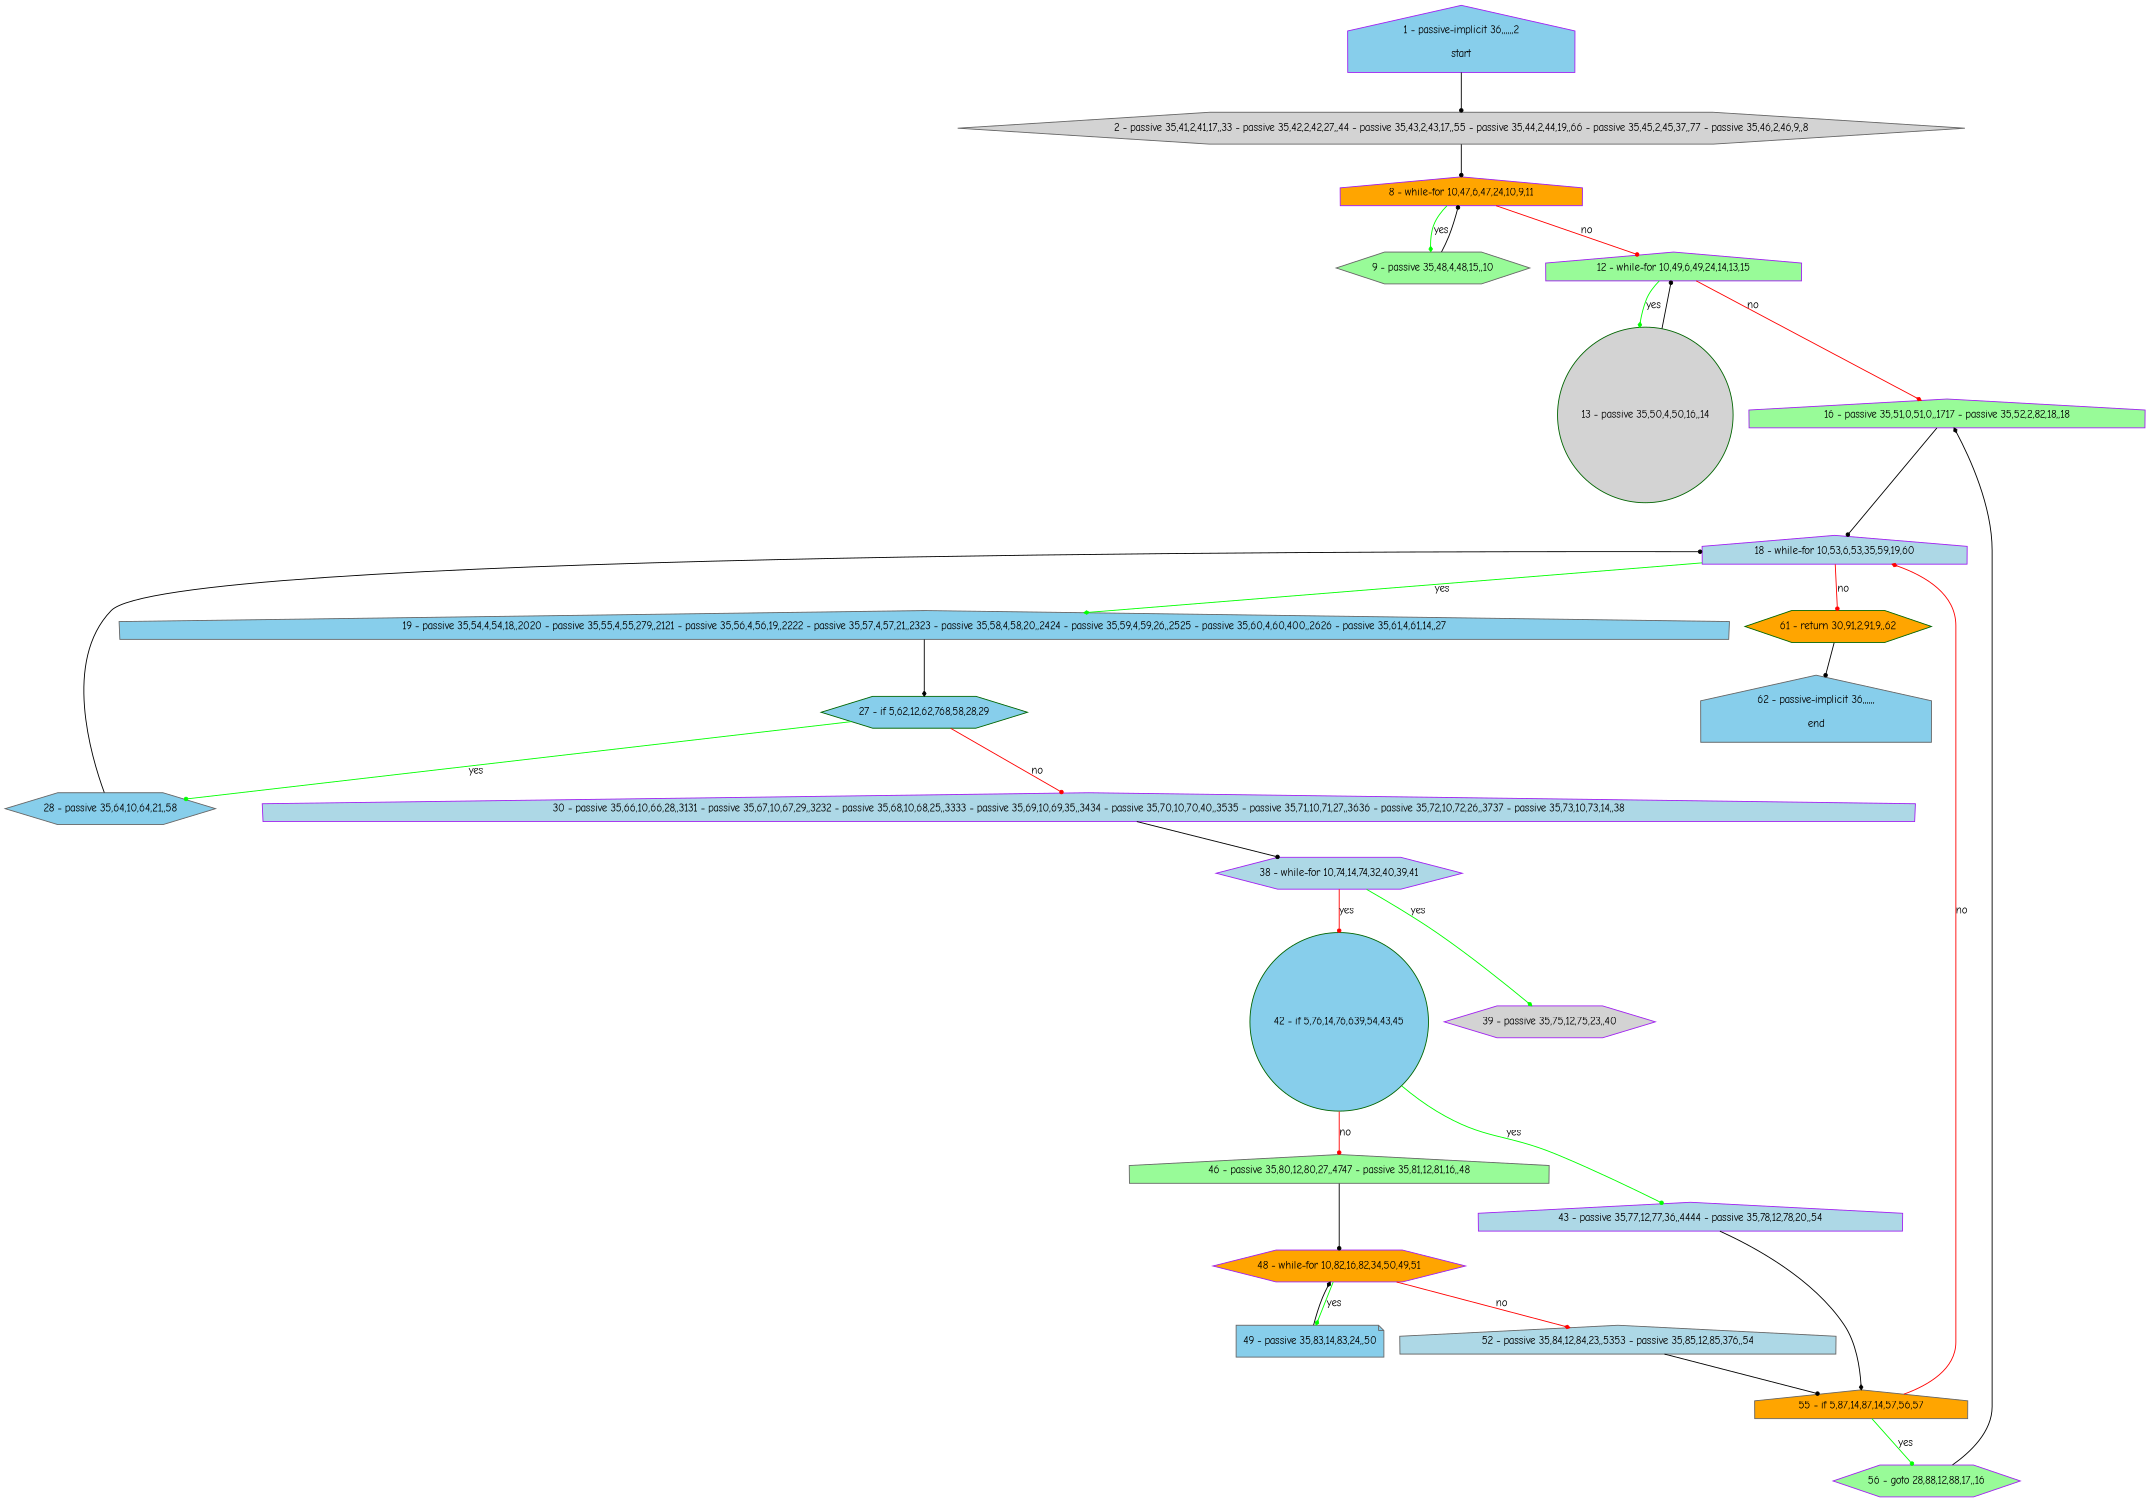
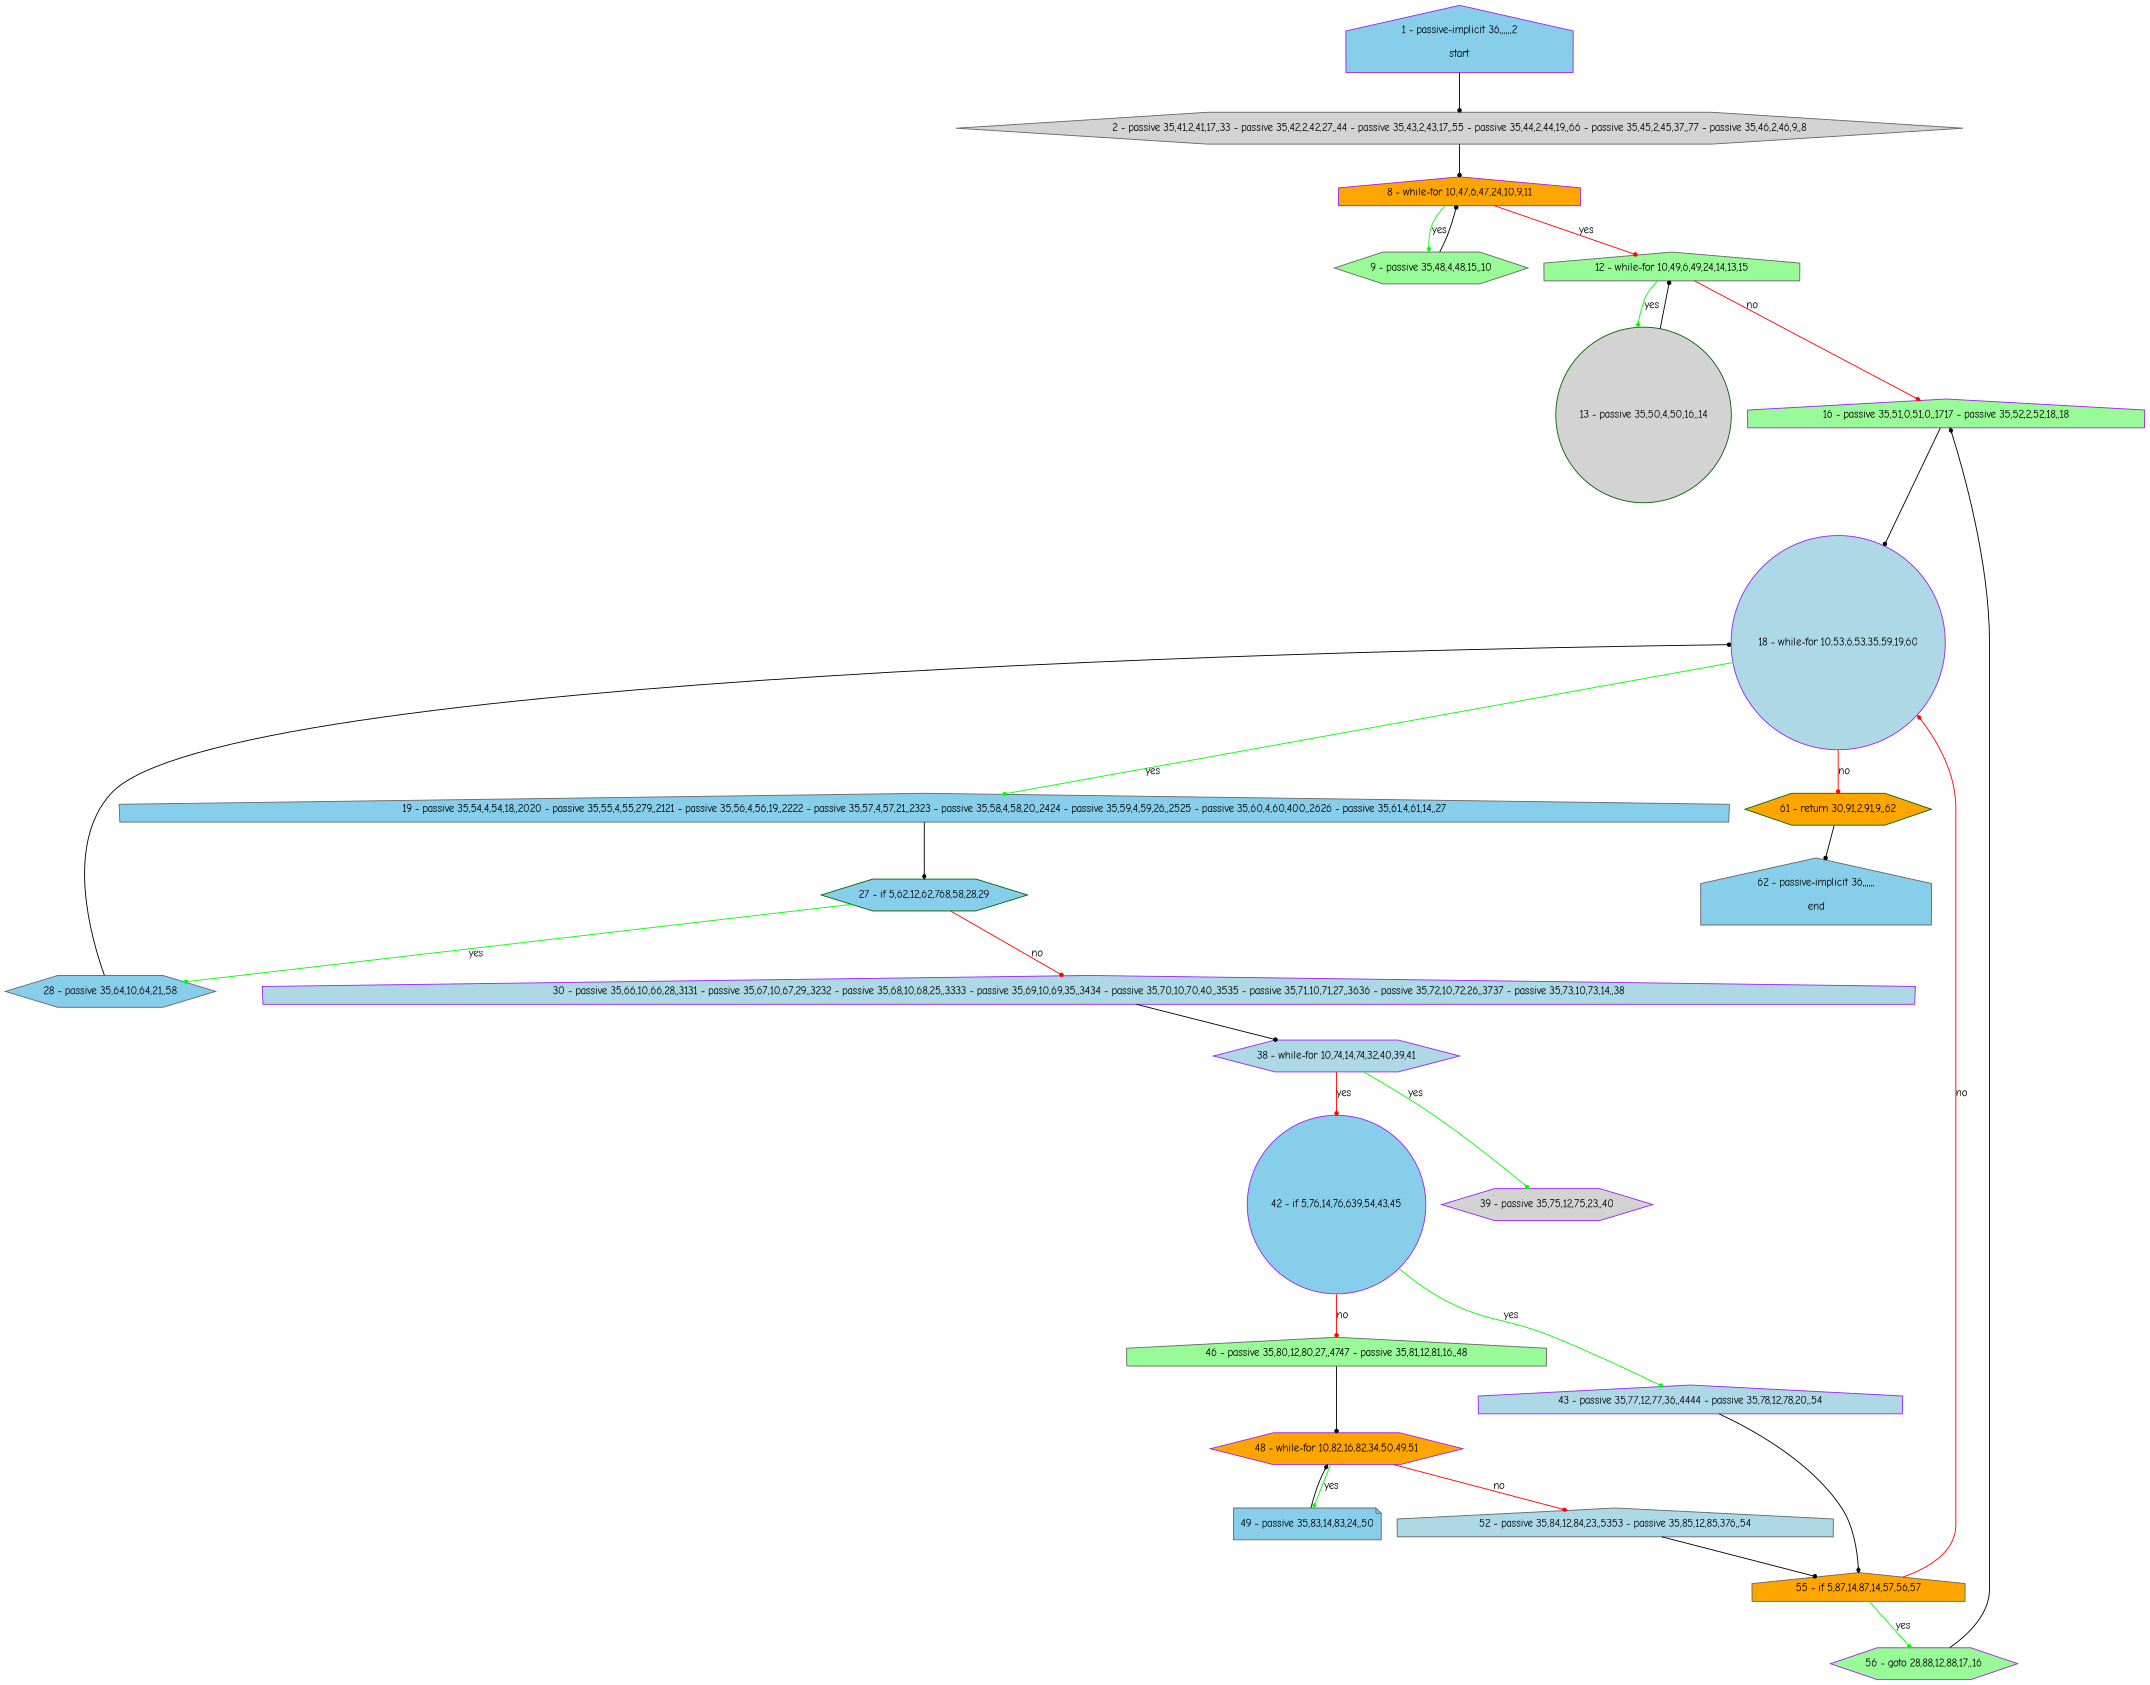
(1586, 230) -> (1586, 230)
(1674, 268) -> (1672, 268)
(1947, 415) -> (1946, 415)
(1835, 551) -> (1838, 643)
(1339, 1022) -> (1337, 1205)
